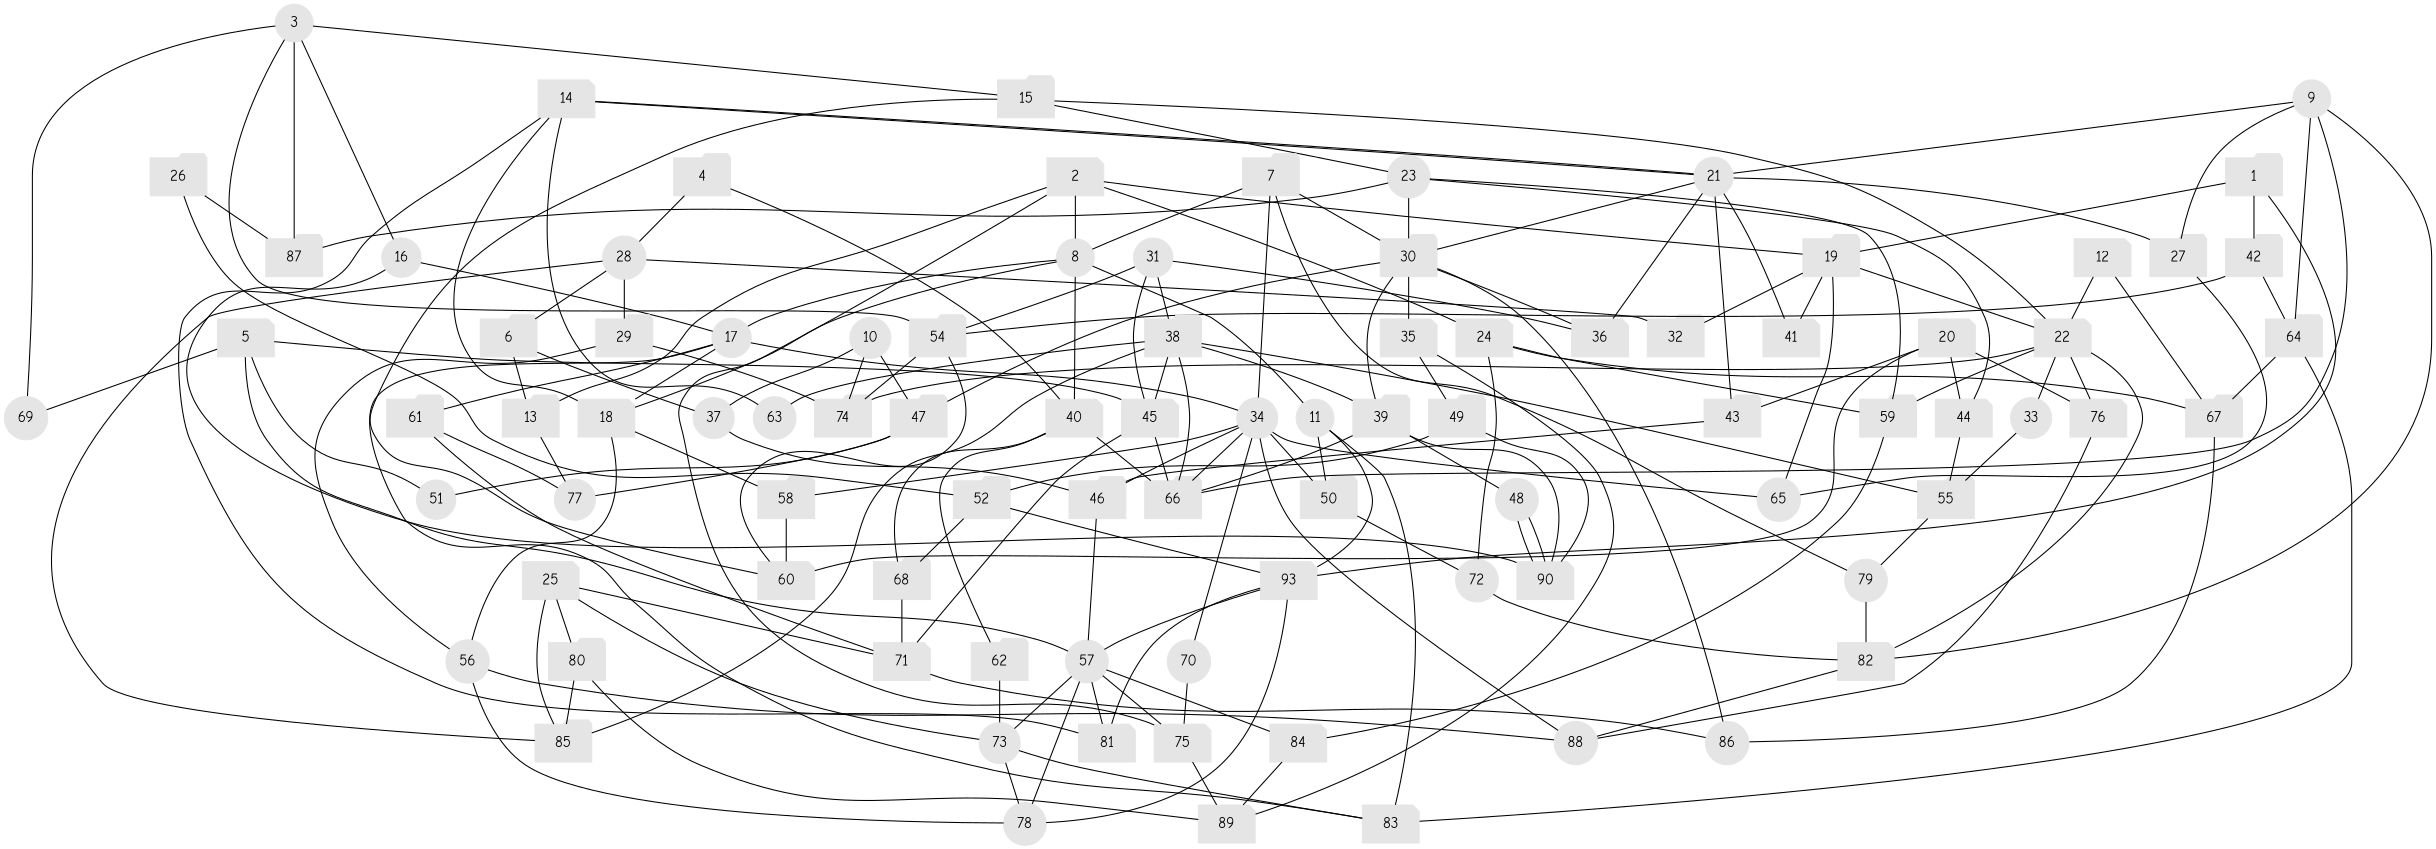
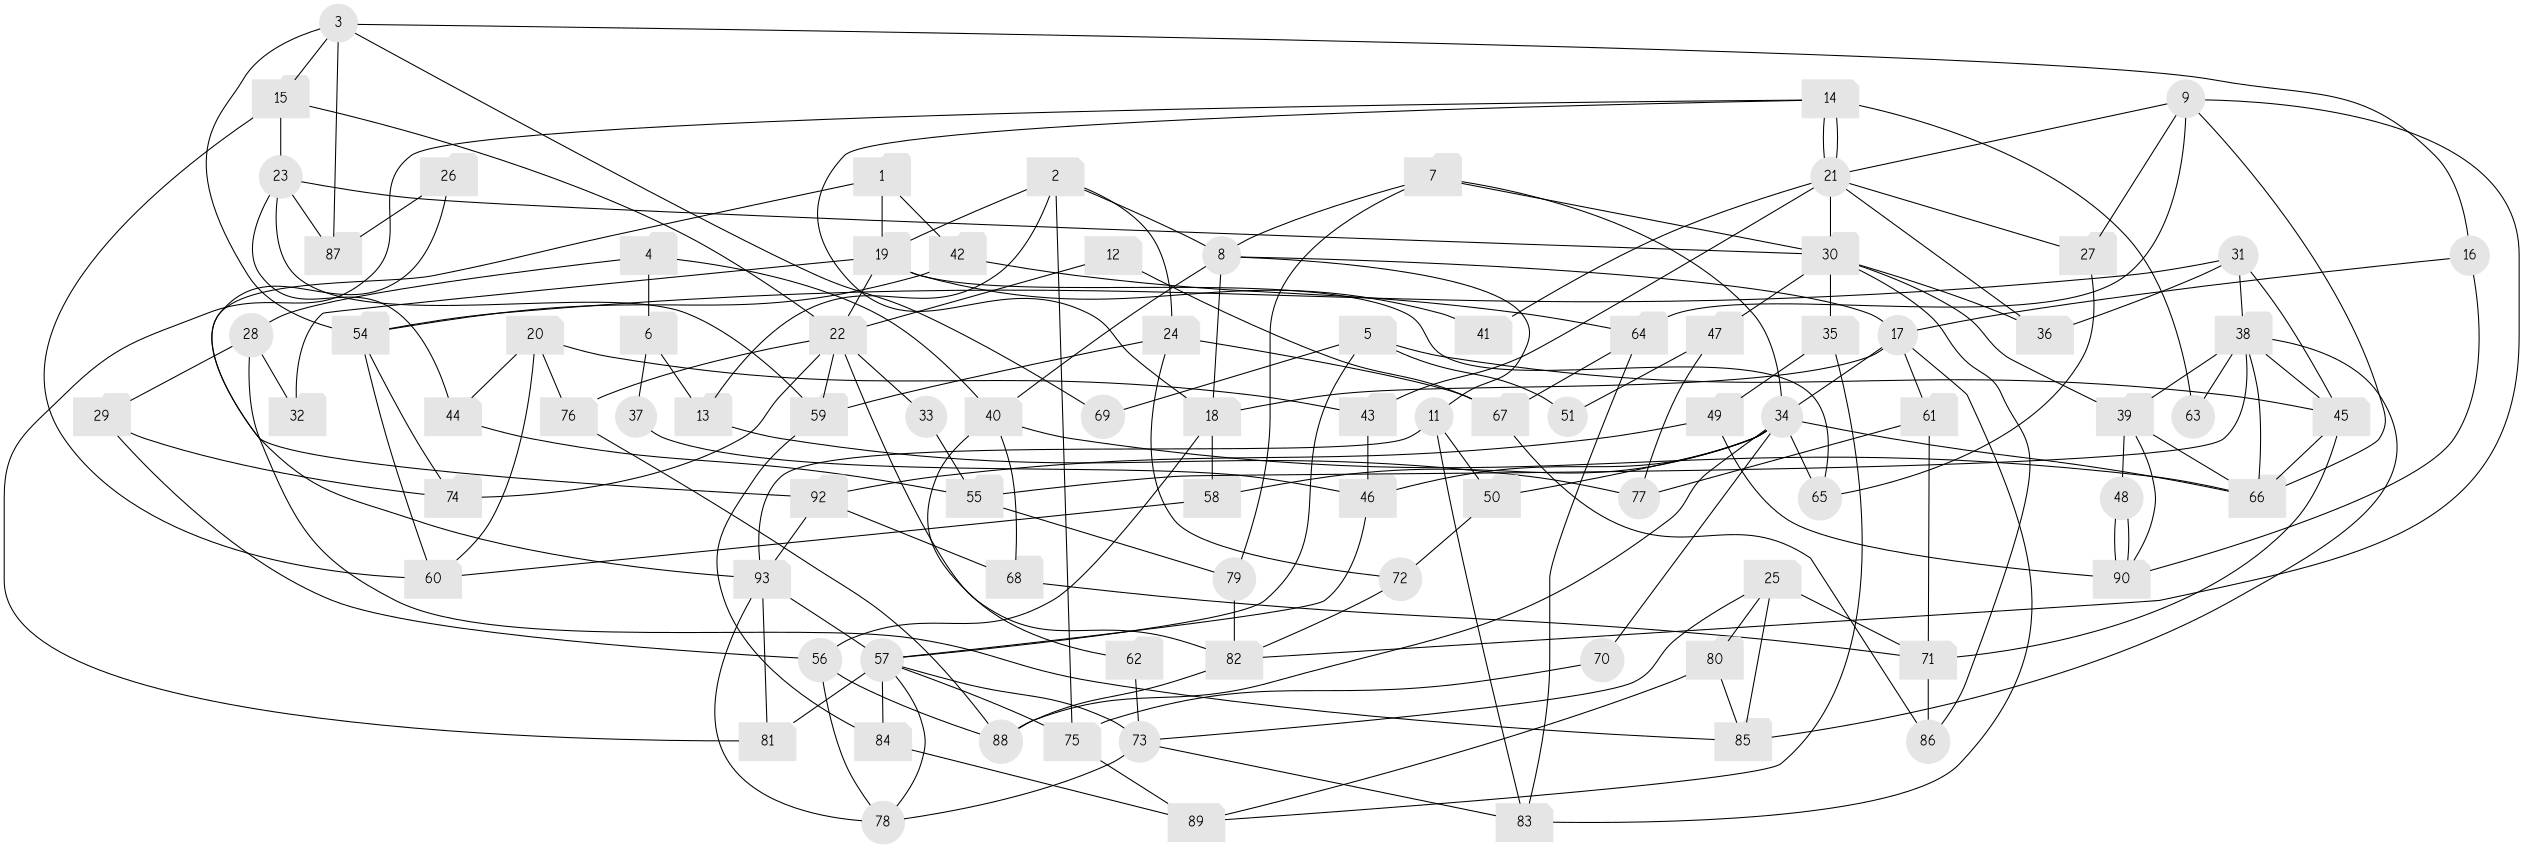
(578, 290) -> (649, 295)
(870, 338) -> none
(982, 500) -> (819, 498)
